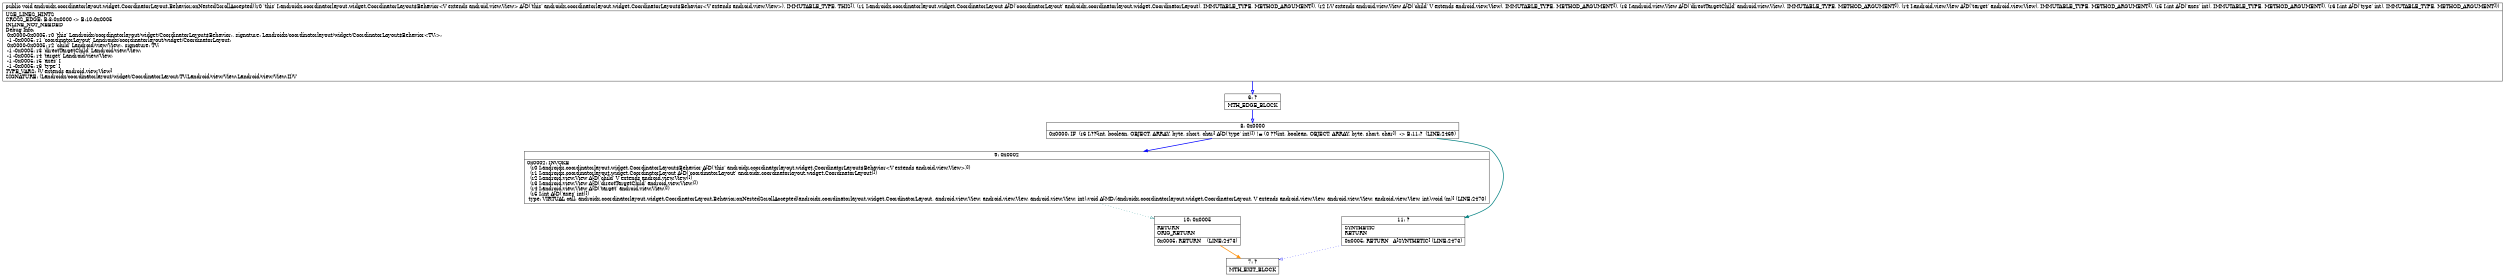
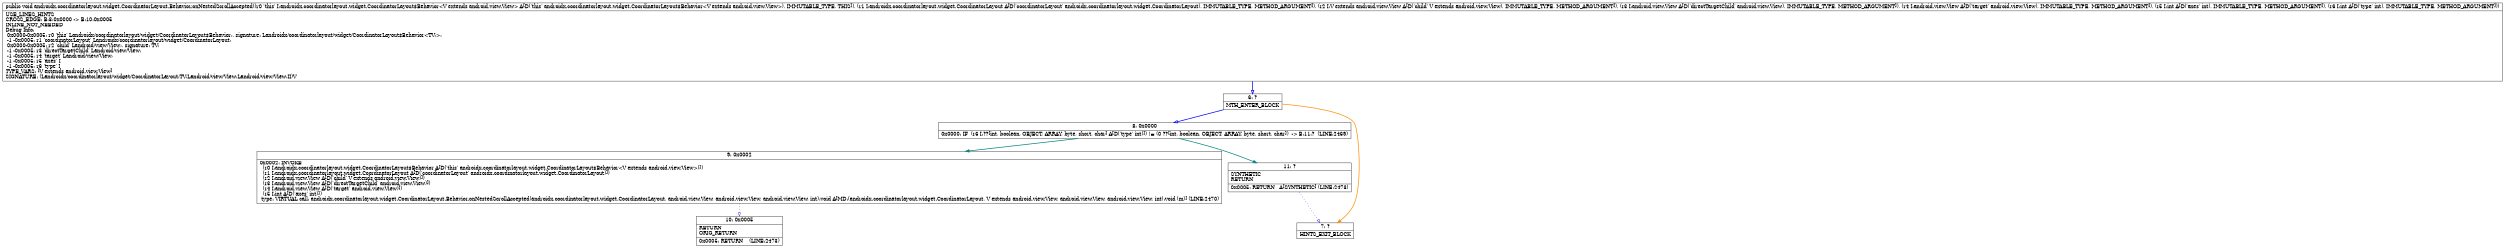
(1253, 106) -> (1253, 106)
(1180, 145) -> (1024, 145)
(1125, 211) -> (739, 208)
(1229, 251) -> (1357, 137)
(1253, 270) -> (1325, 235)
